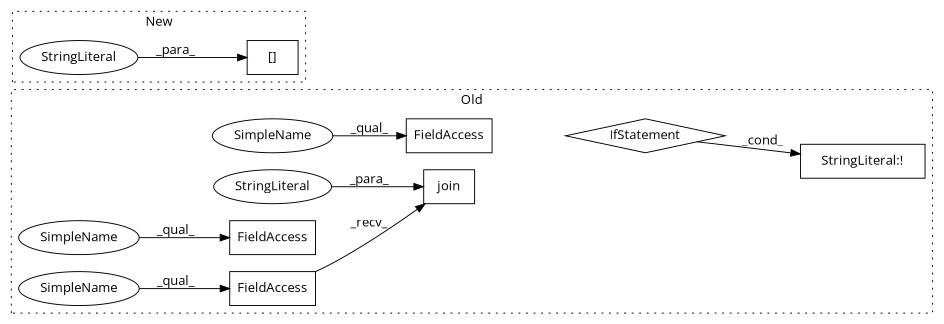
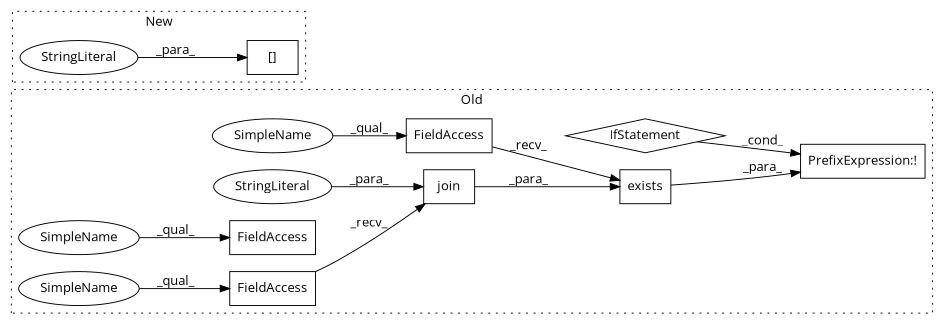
(863, 161) -> (863, 161)
none -> (645, 187)
